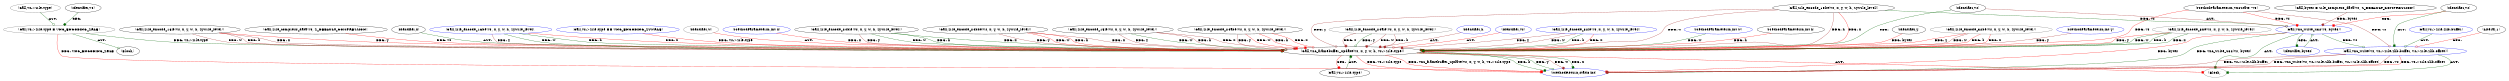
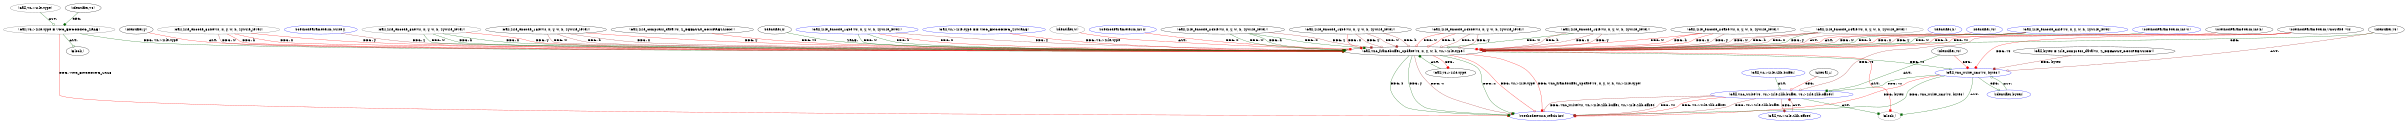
(2085, 19) -> (1716, 55)
(2090, 30) -> (321, 30)
(2298, 38) -> (1988, 84)
(488, 40) -> (853, 40)
(1902, 40) -> (214, 40)
none -> (1790, 116)
